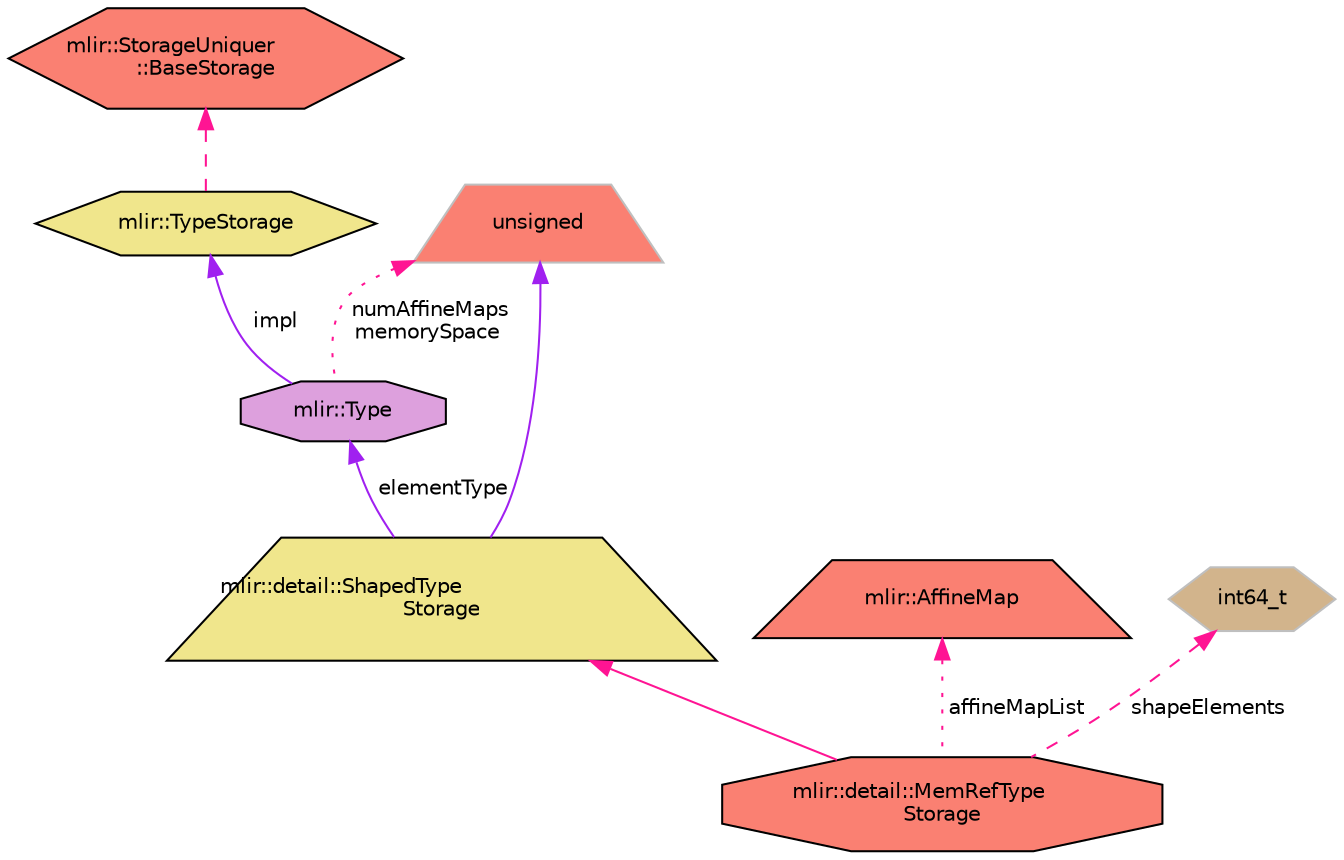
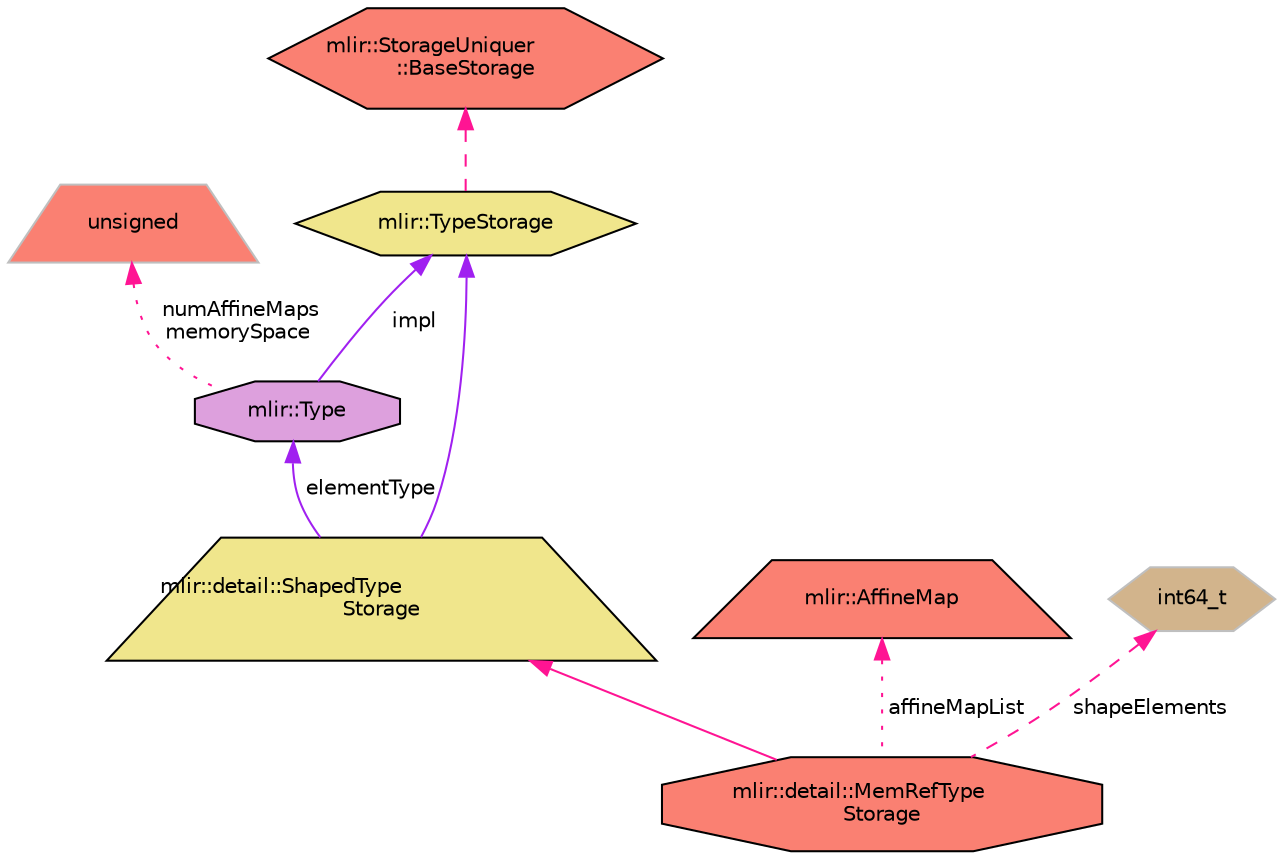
(531, 414) -> (457, 410)
